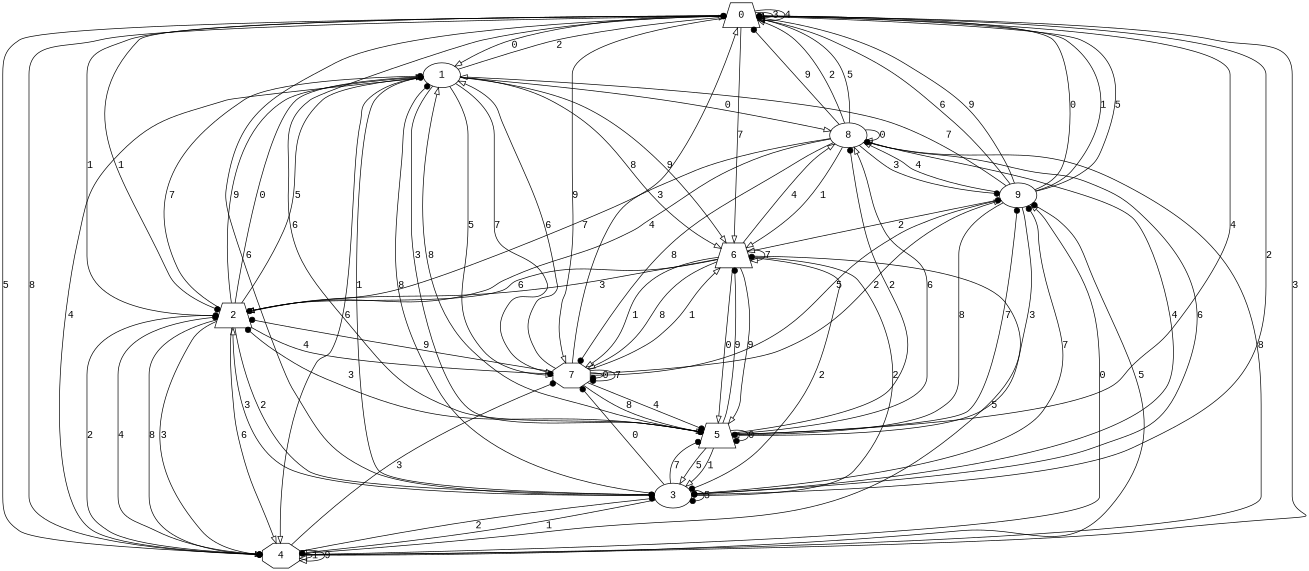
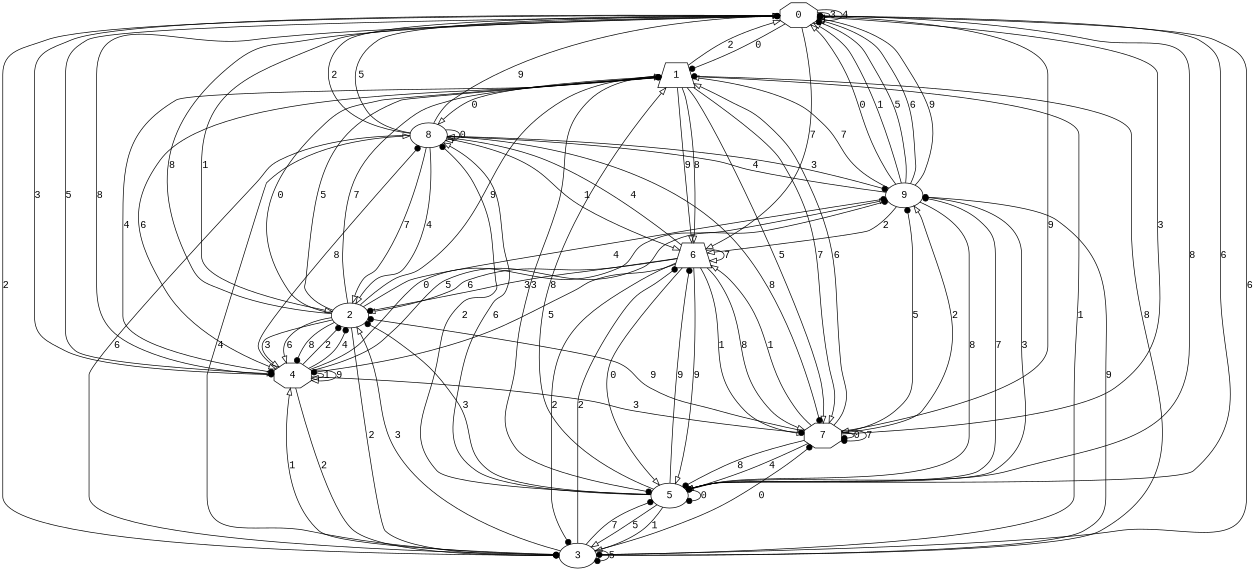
(741, 15) -> (799, 15)
(524, 37) -> (741, 48)
(126, 57) -> (322, 45)
(442, 75) -> (676, 75)
(90, 165) -> (172, 165)
(1233, 225) -> (1192, 255)
(233, 315) -> (350, 315)
(1065, 345) -> (1109, 376)
(397, 364) -> (618, 242)
(717, 436) -> (670, 496)
